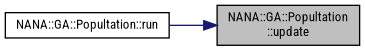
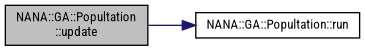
(186, 25) -> (165, 25)
